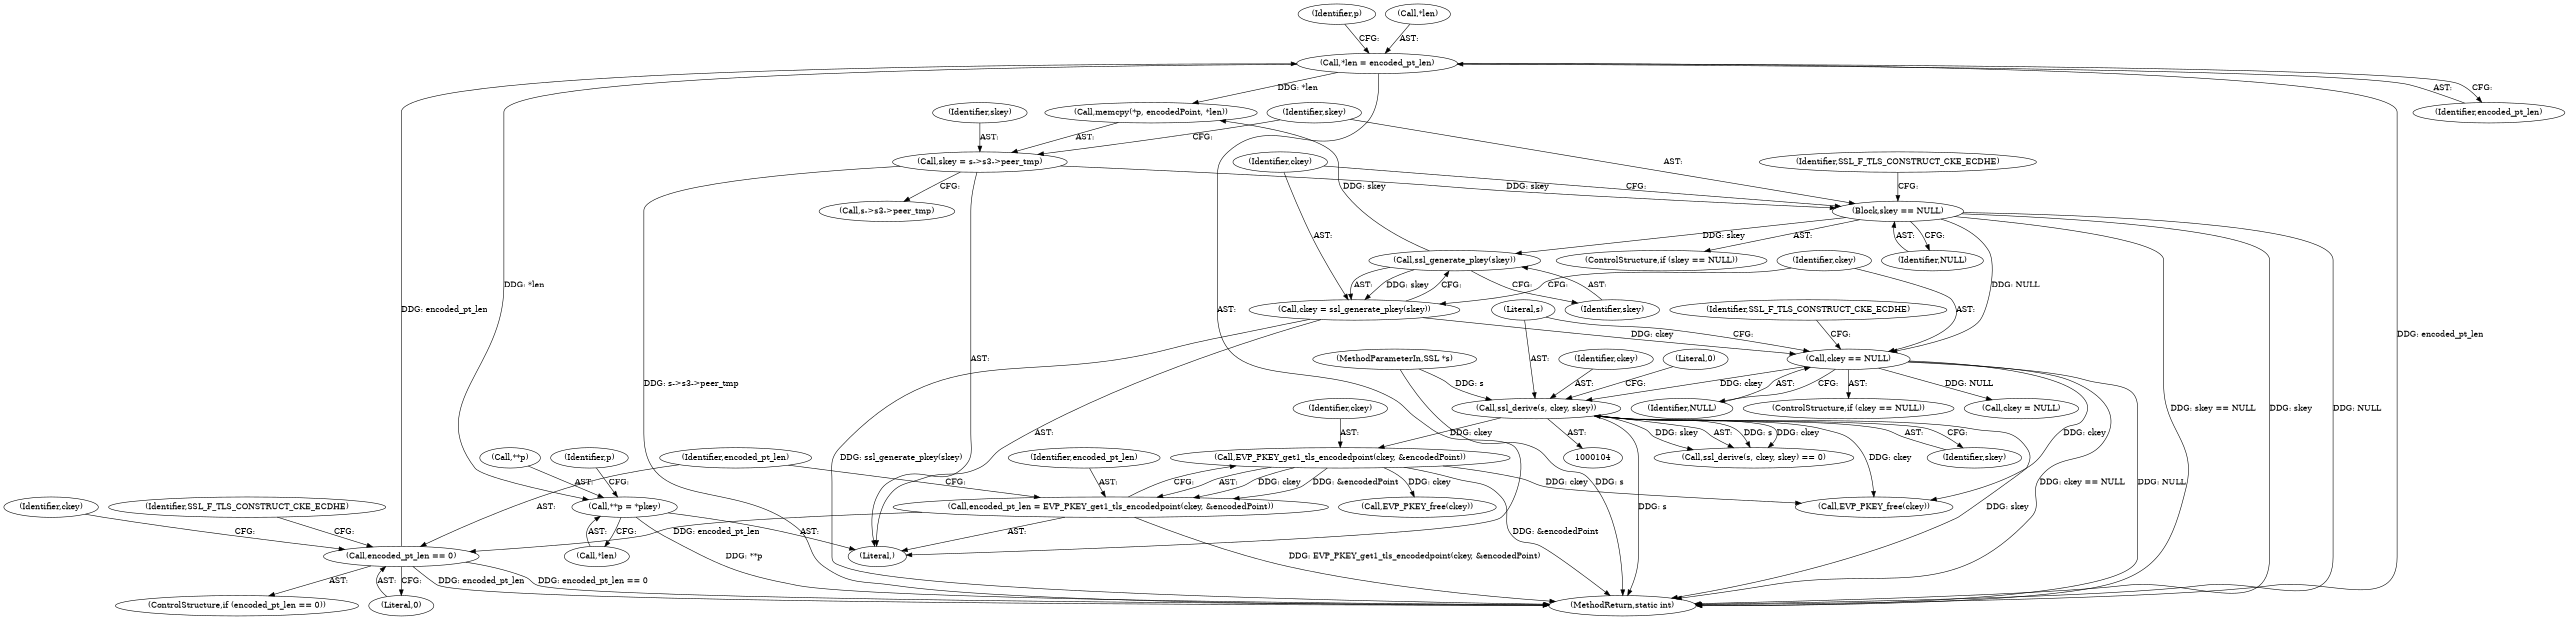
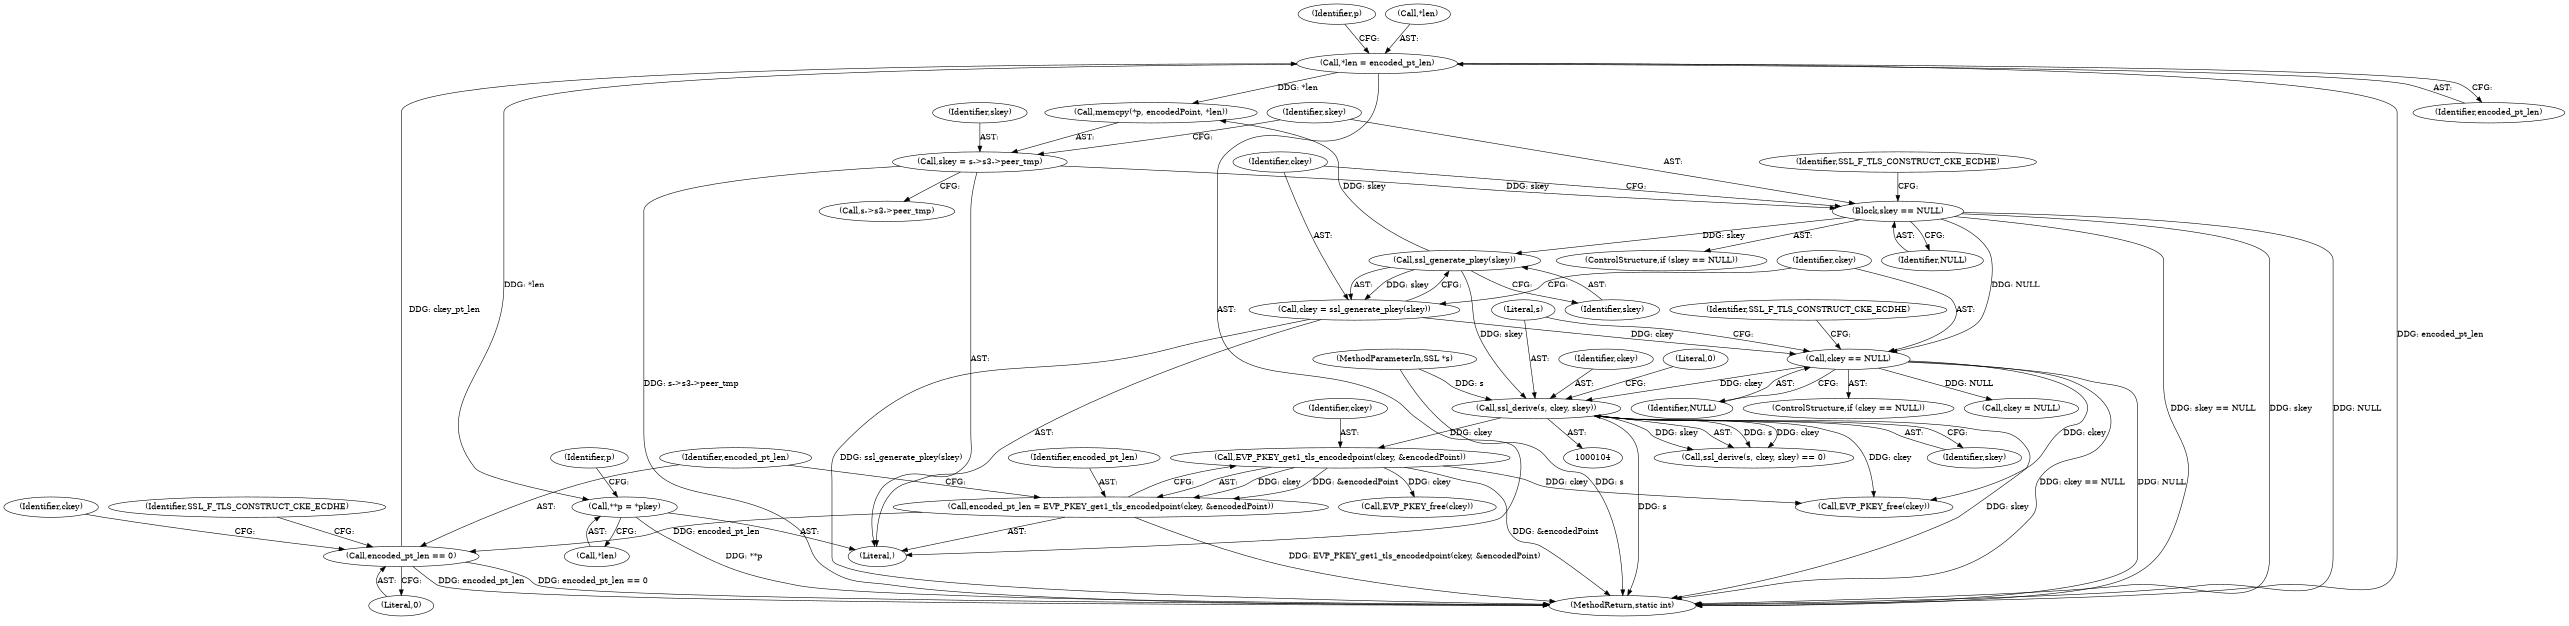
(445, 310) -> (445, 310)
none -> (1480, 338)
(510, 458) -> none
(237, 606) -> none
